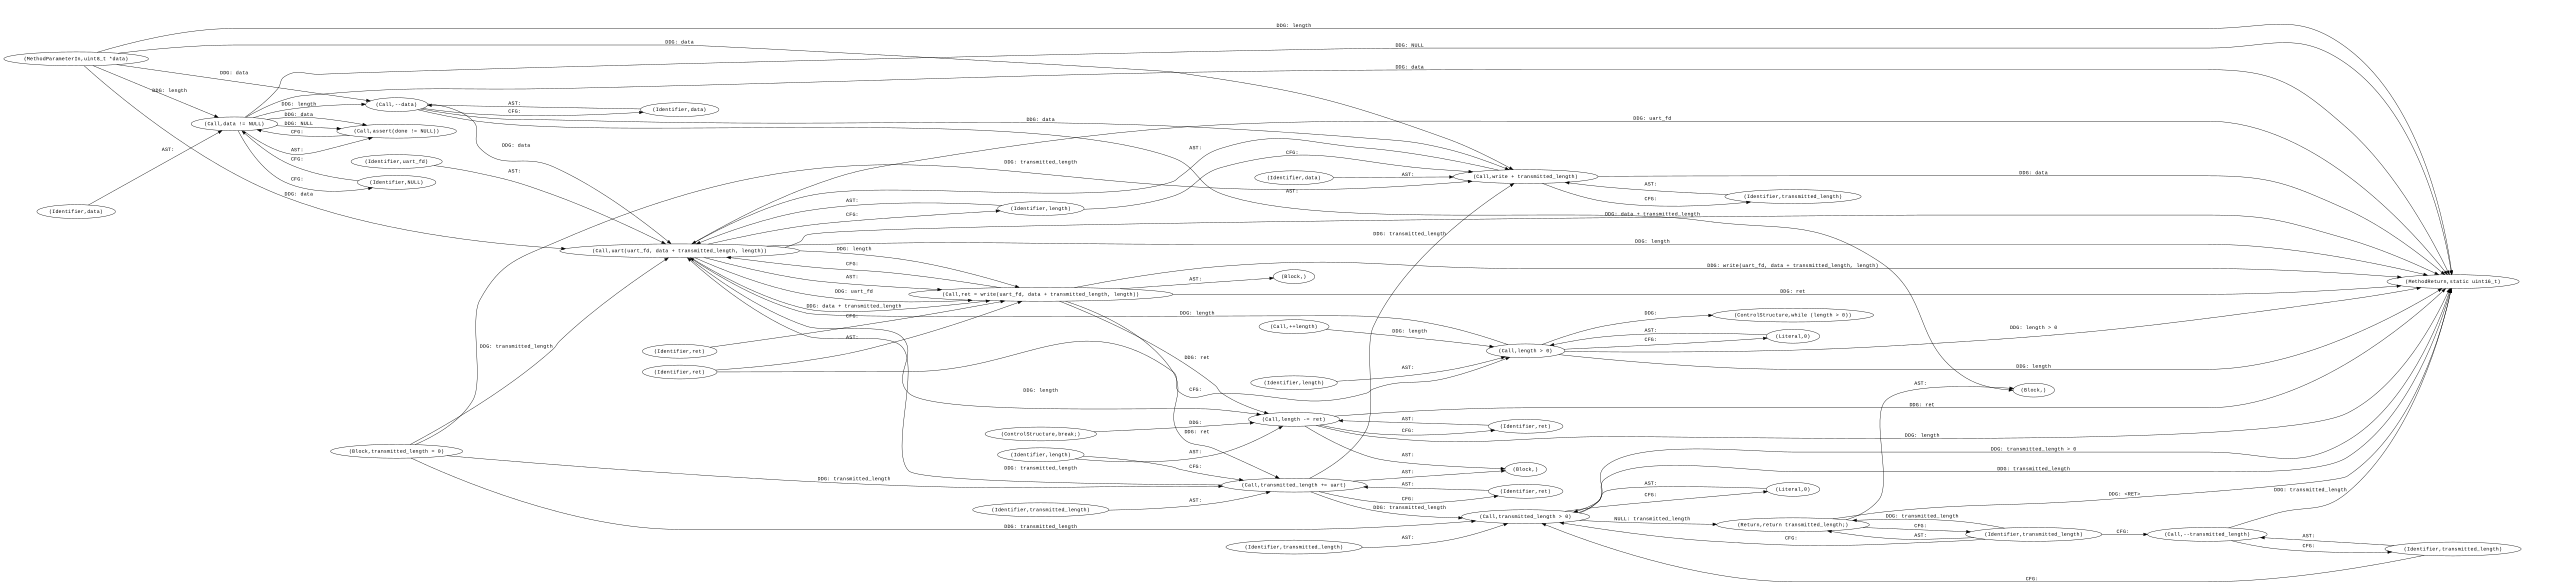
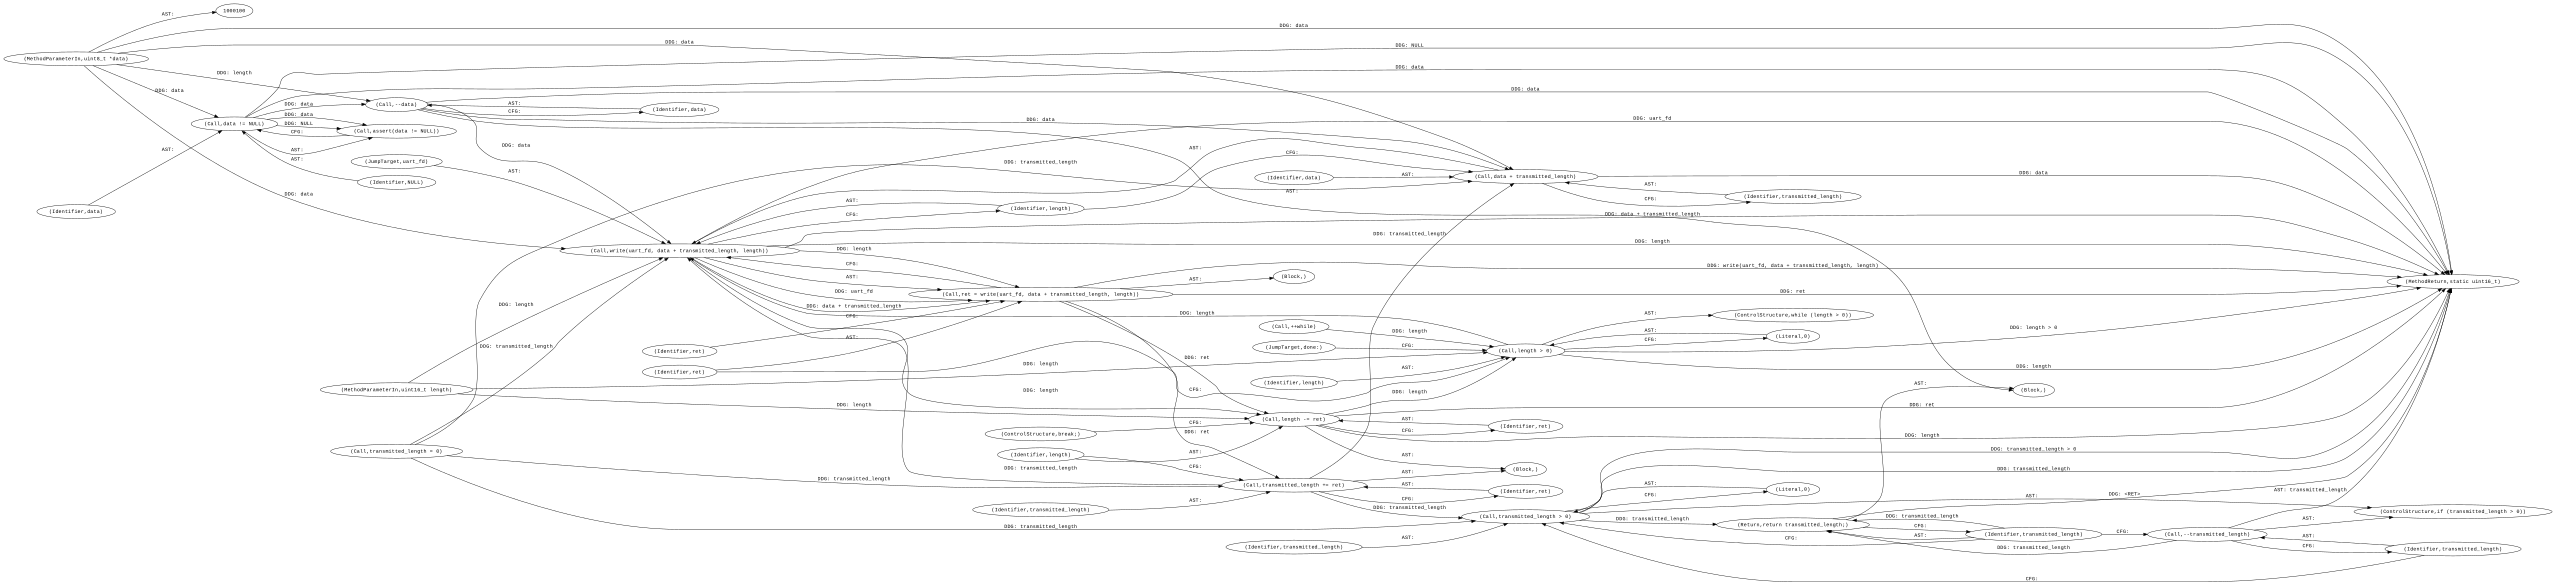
none -> (234, 11)
(1294, 26) -> (1294, 26)
(234, 73) -> (234, 73)
(170, 91) -> (170, 91)
none -> (1472, 92)
(299, 104) -> (299, 104)
(397, 131) -> (397, 131)
(299, 159) -> (299, 159)
(397, 162) -> (397, 162)
(1526, 177) -> (1526, 177)
(292, 185) -> none
(680, 251) -> (680, 251)
(1653, 313) -> (1653, 313)
(1294, 327) -> (1294, 327)
none -> (1294, 347)
none -> (397, 390)
none -> (1423, 400)
(1197, 423) -> (1197, 423)
(397, 451) -> (397, 451)
(1294, 485) -> (1294, 485)
(2311, 490) -> (2311, 490)
none -> (2453, 512)
(1653, 519) -> (1653, 519)
none -> (2003, 554)
